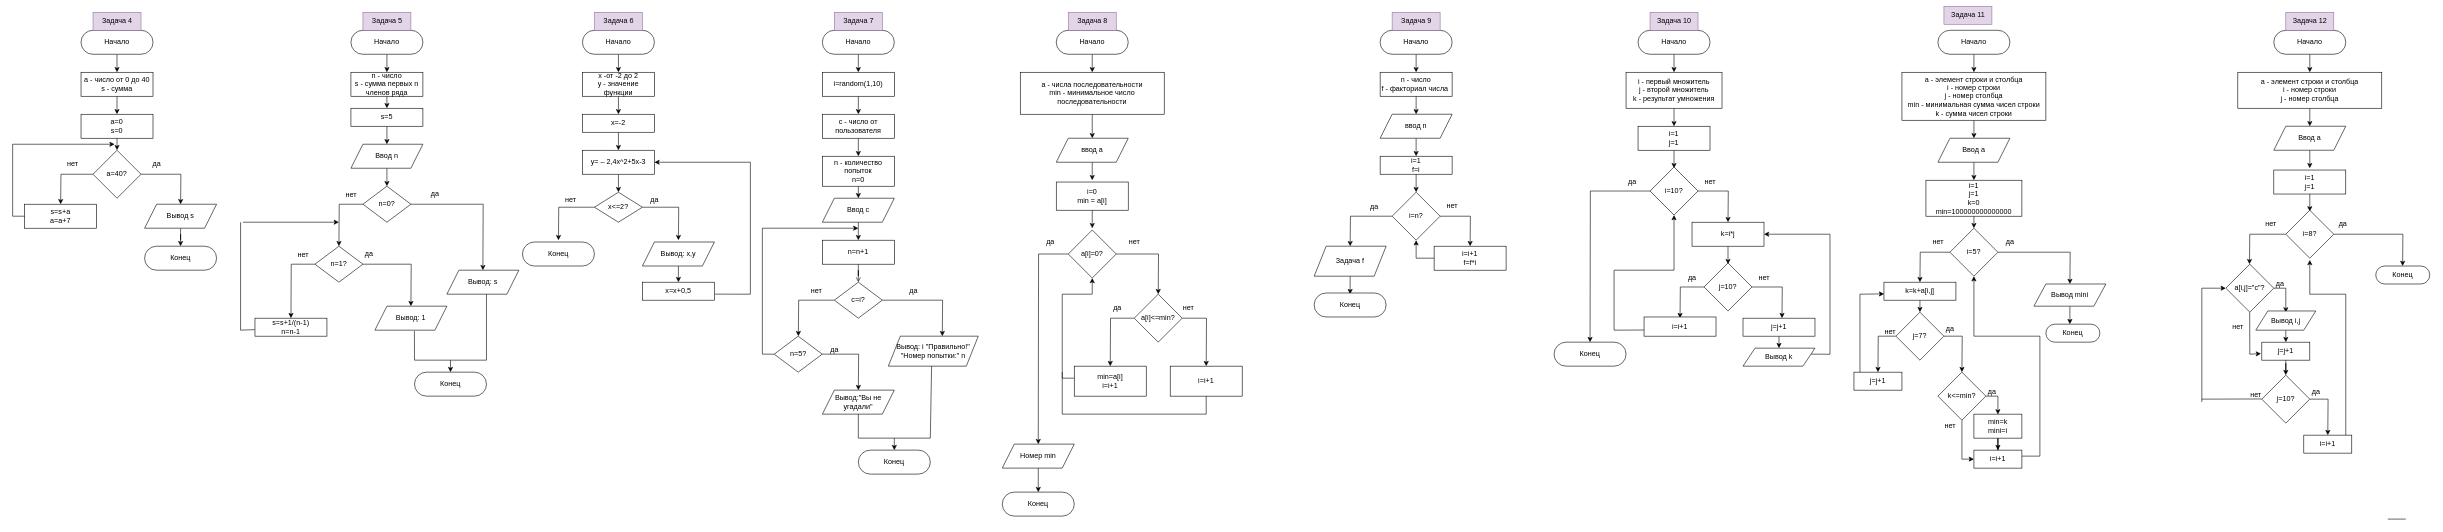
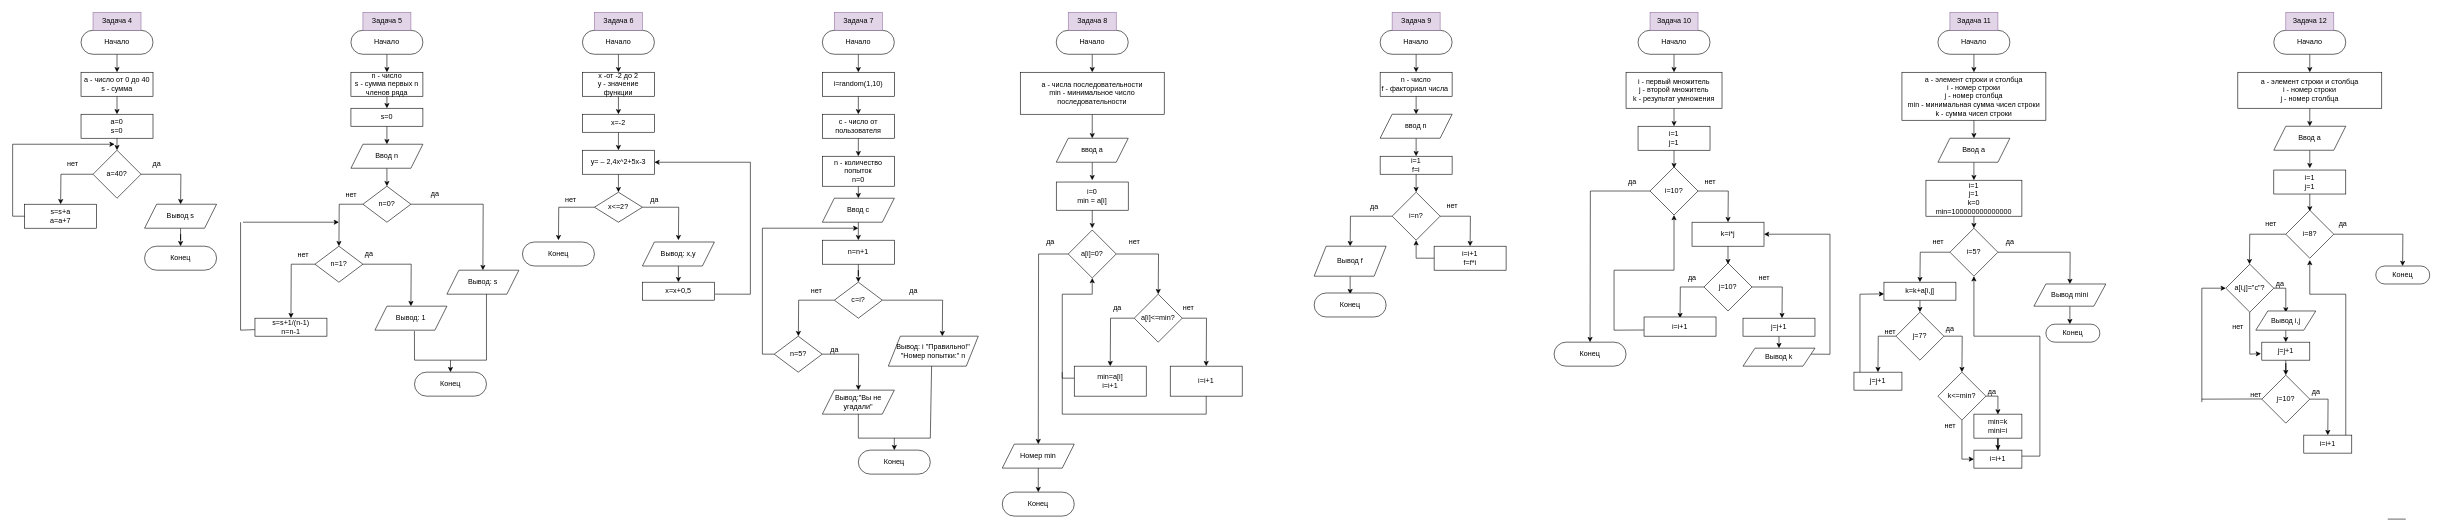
(1968, 15) -> (1974, 21)
(387, 117) -> (387, 117)
(1350, 261) -> (1350, 261)
(858, 278) -> (858, 276)
